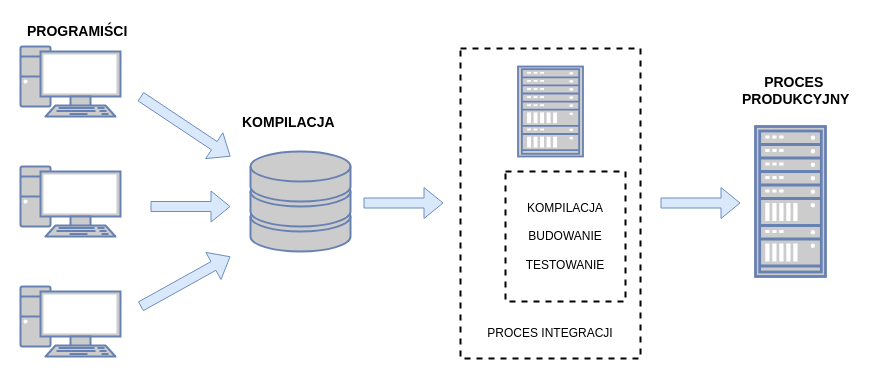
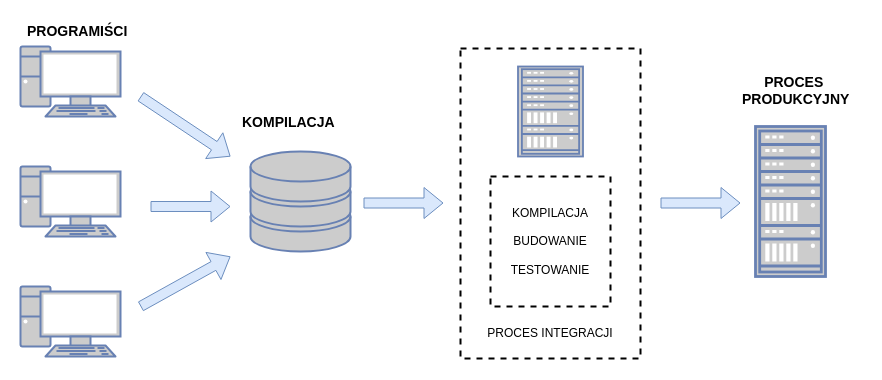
(566, 237) -> (551, 242)
